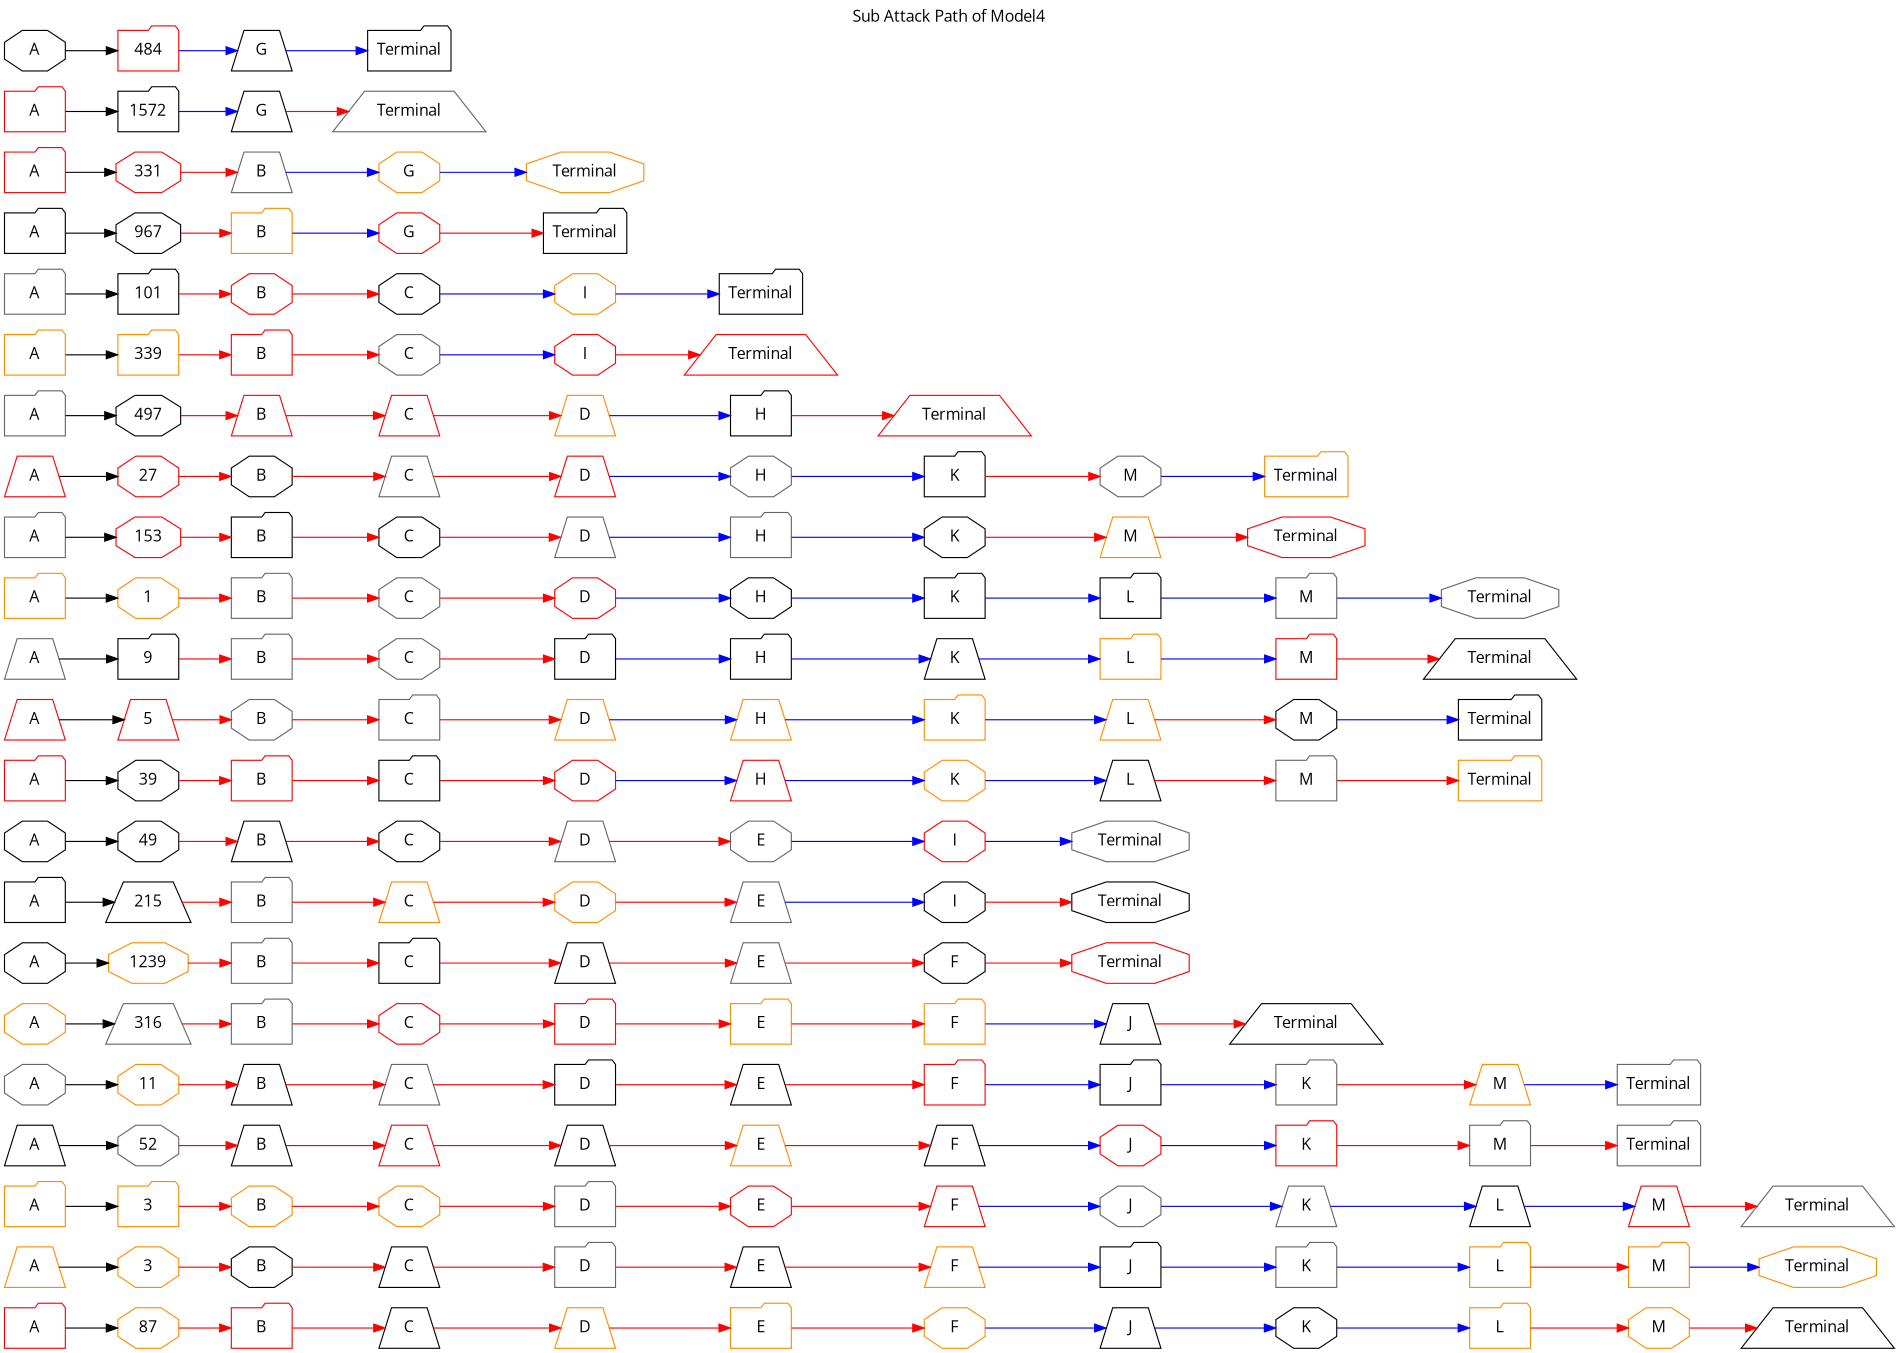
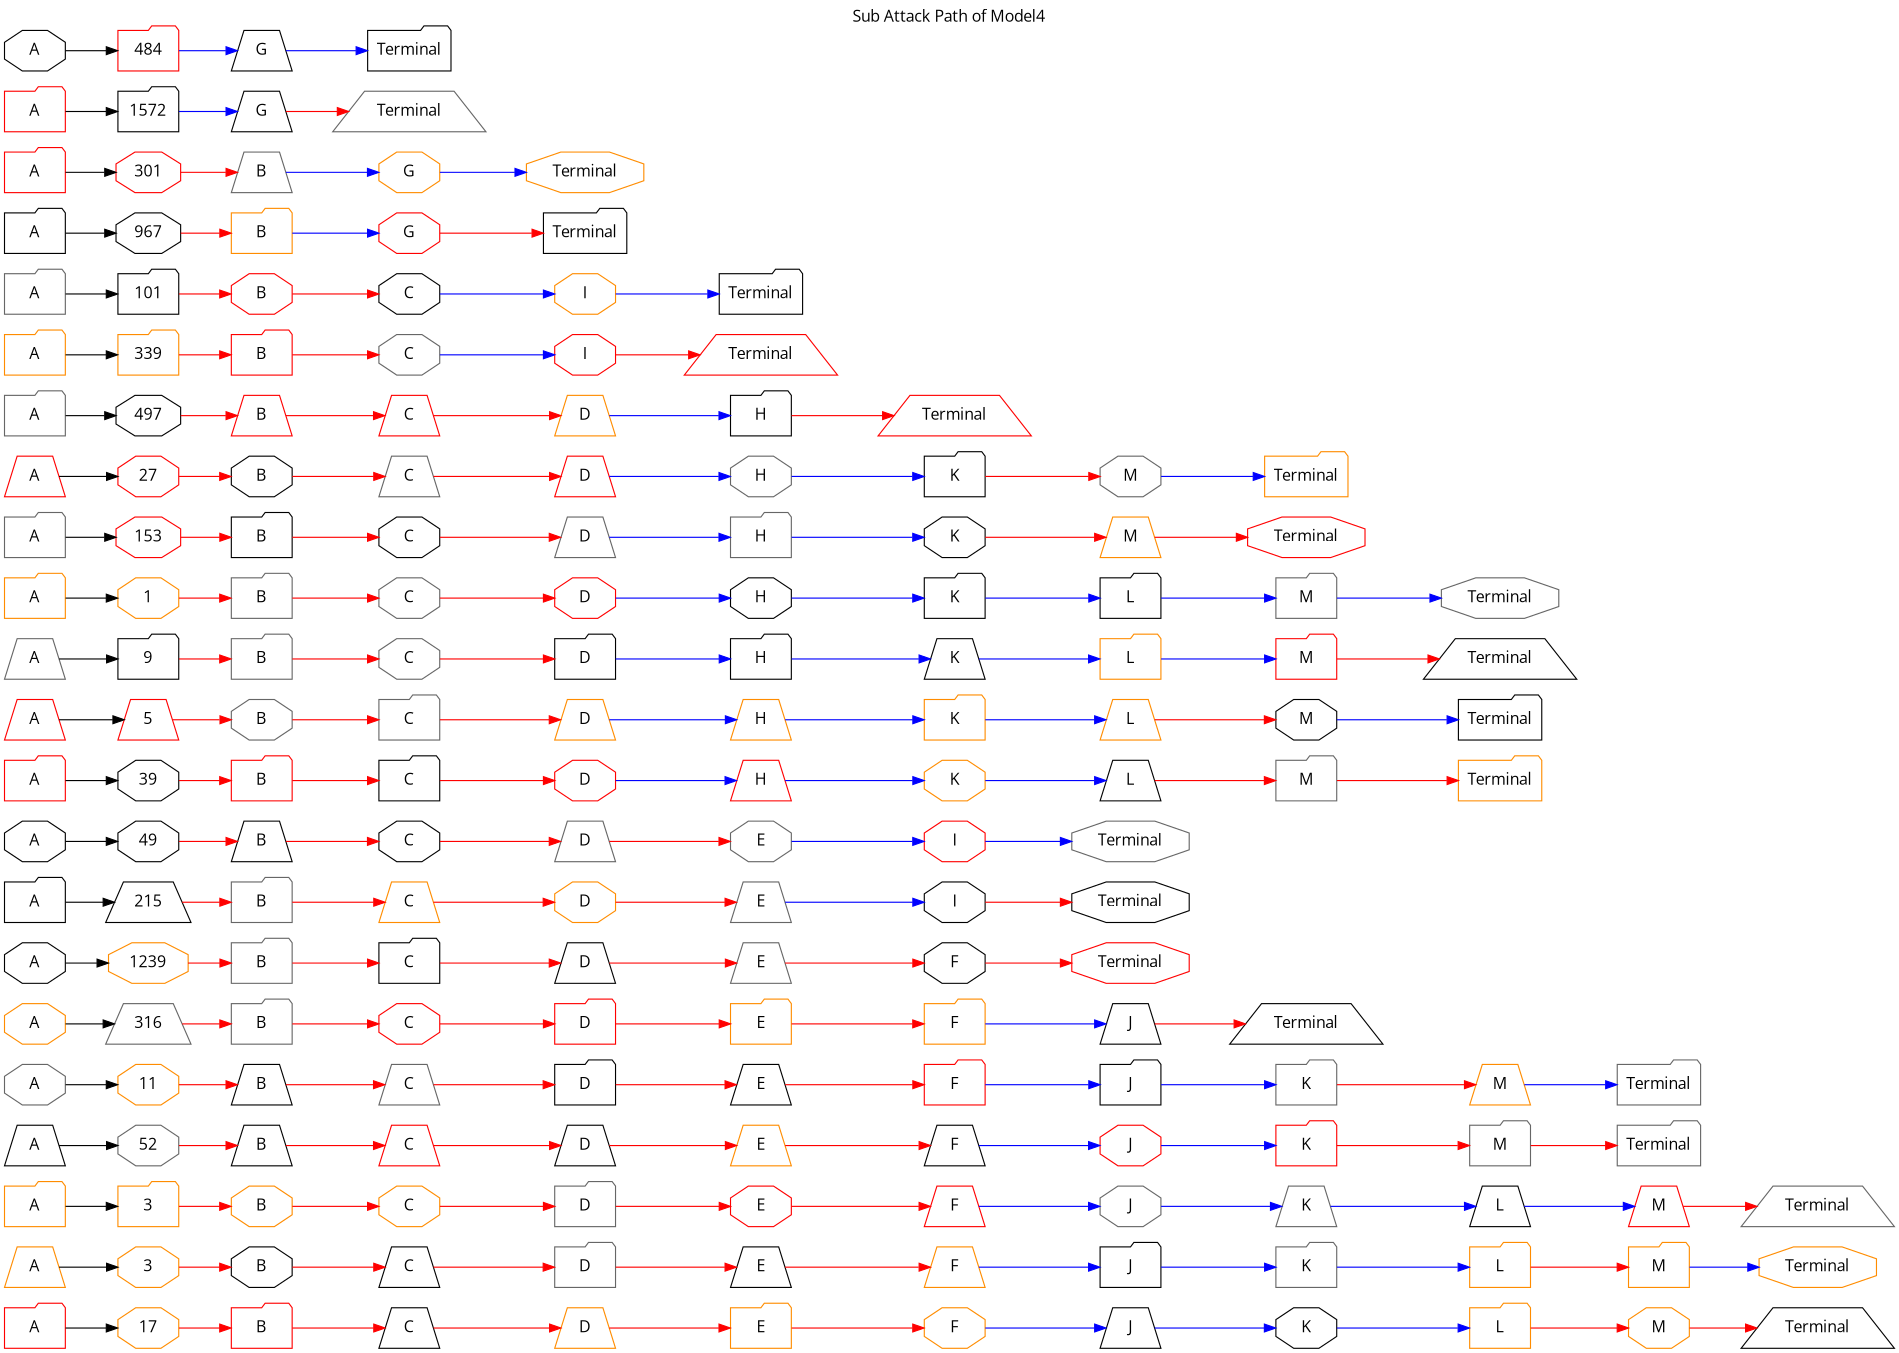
(148, 172) -> (148, 172)
(148, 1328) -> (148, 1328)
